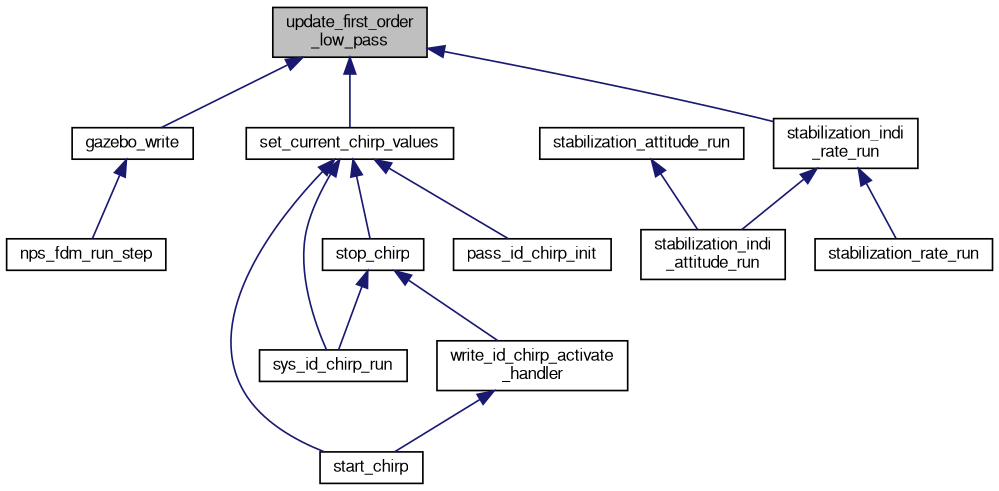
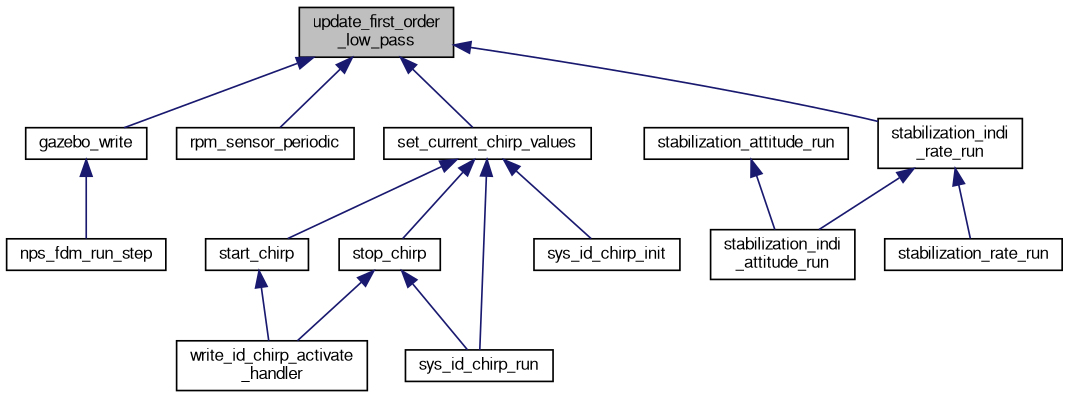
none -> (265, 143)
(532, 255) -> (607, 255)
(437, 426) -> (265, 314)
